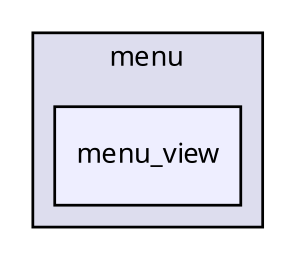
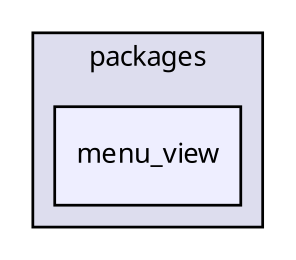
(148, 59) -> (148, 59)
